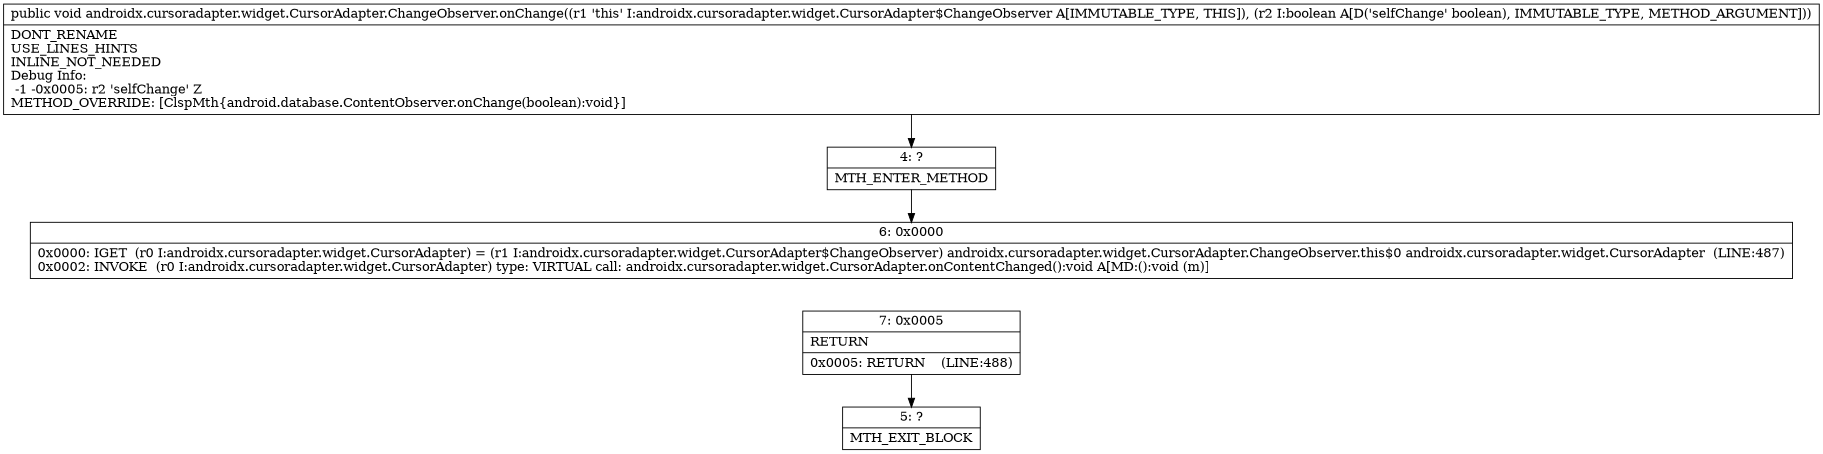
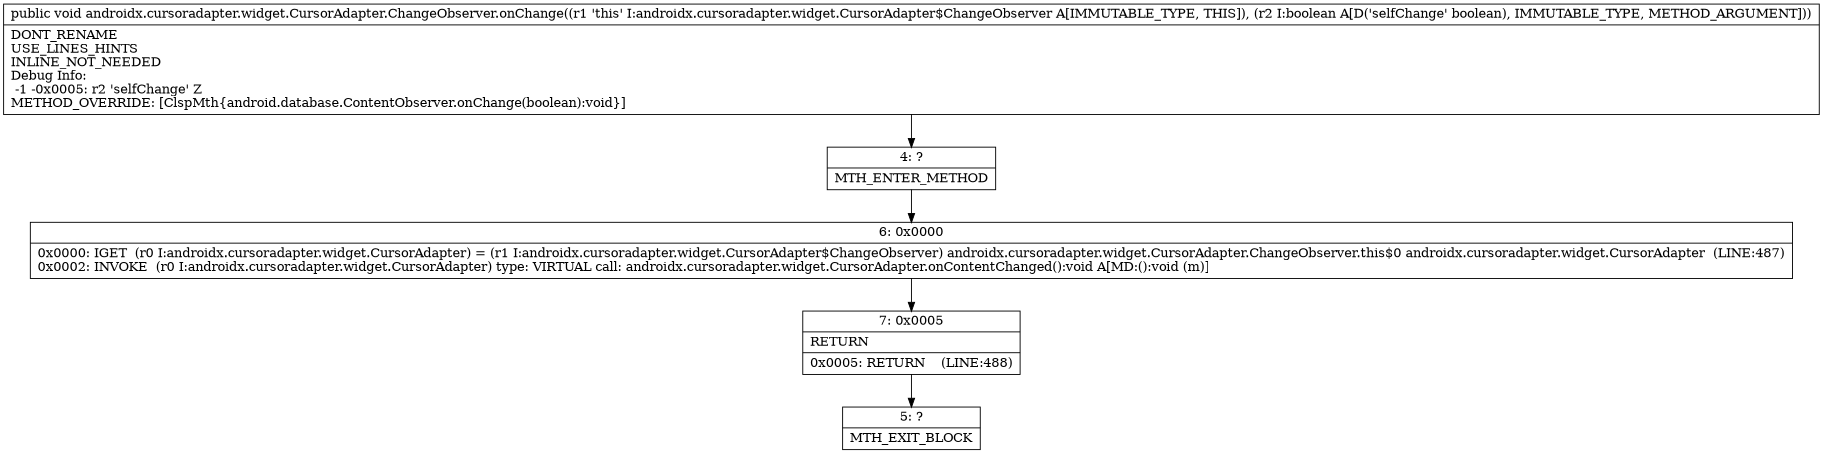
none -> (911, 290)
